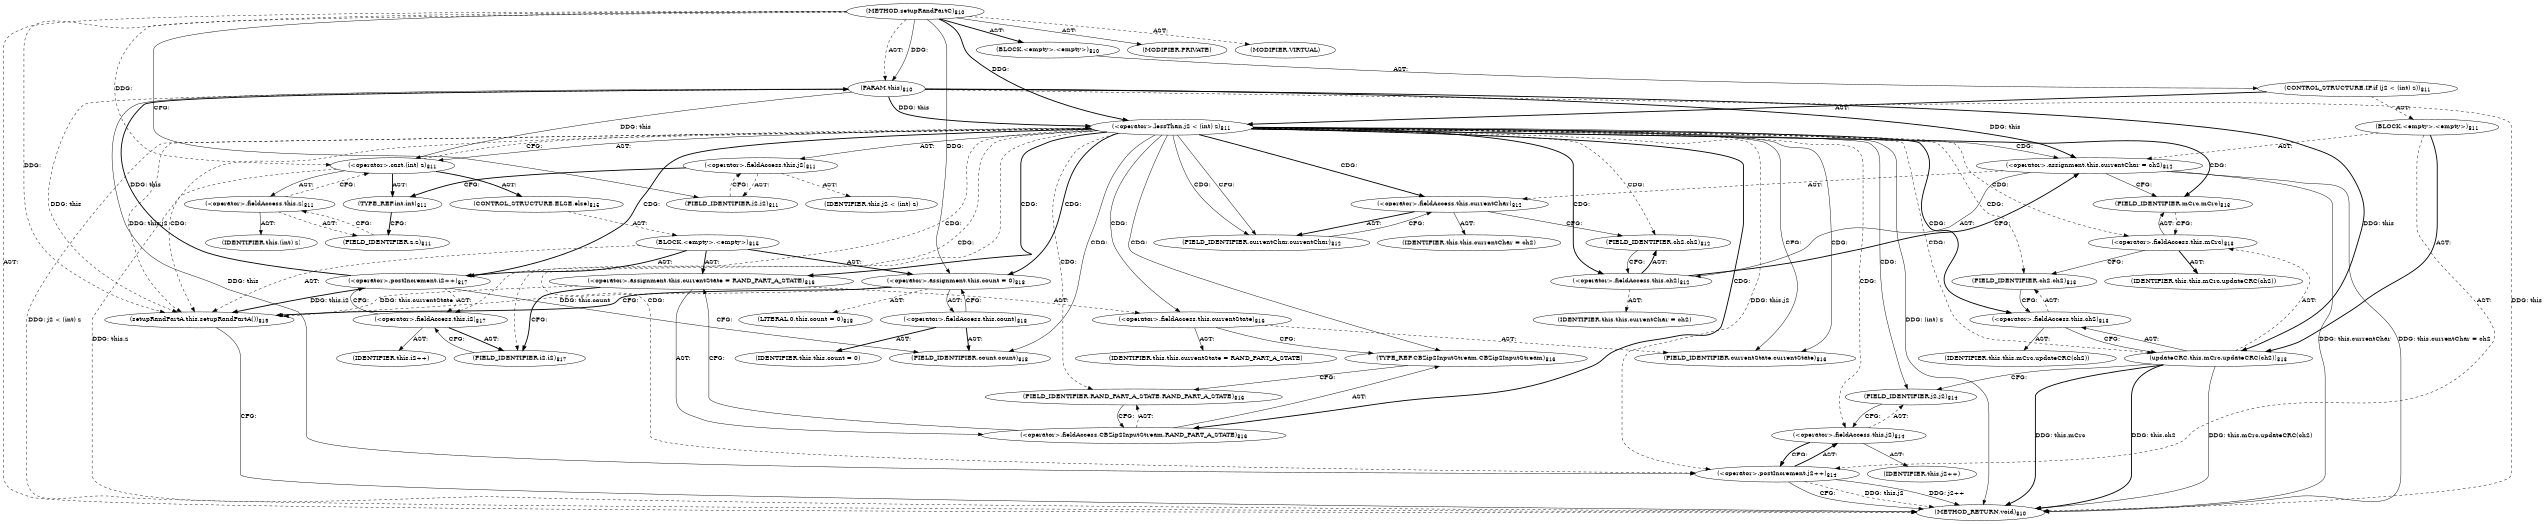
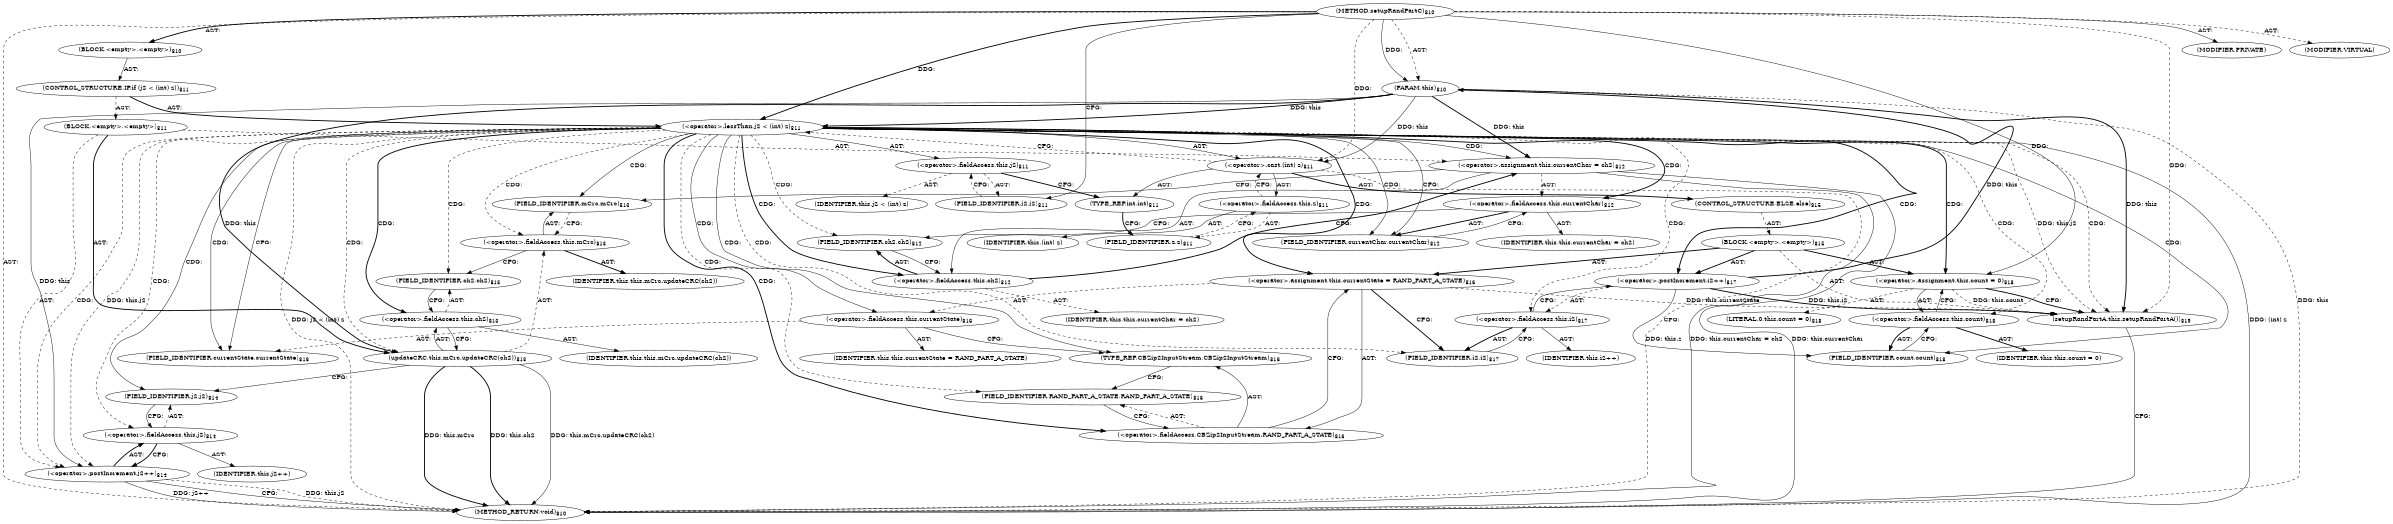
(145, 99) -> (1878, 111)
none -> (1500, 137)
(2004, 142) -> (633, 156)
(393, 183) -> (1173, 177)
none -> (1915, 342)
